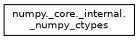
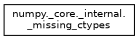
(69, 20) -> (69, 20)
